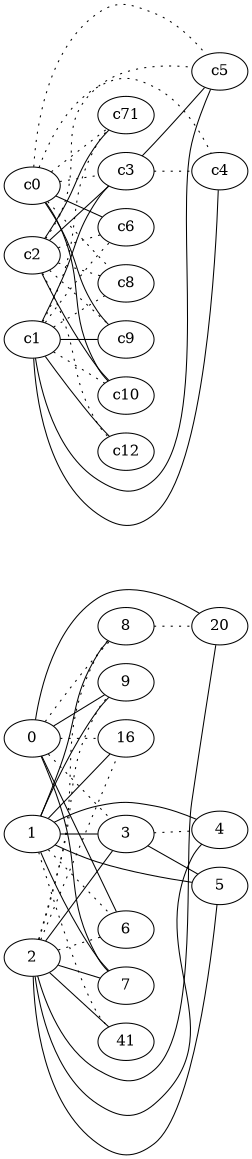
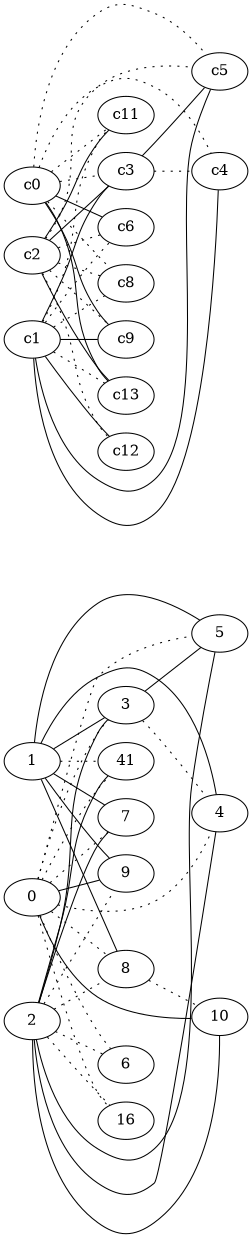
(126, 115) -> (126, 115)
(126, 396) -> (126, 396)
(220, 626) -> (220, 1017)
none -> (83, 720)
(84, 781) -> none
(75, 826) -> (71, 984)
none -> (61, 845)
(75, 888) -> (82, 855)
(90, 893) -> none
none -> (151, 903)
